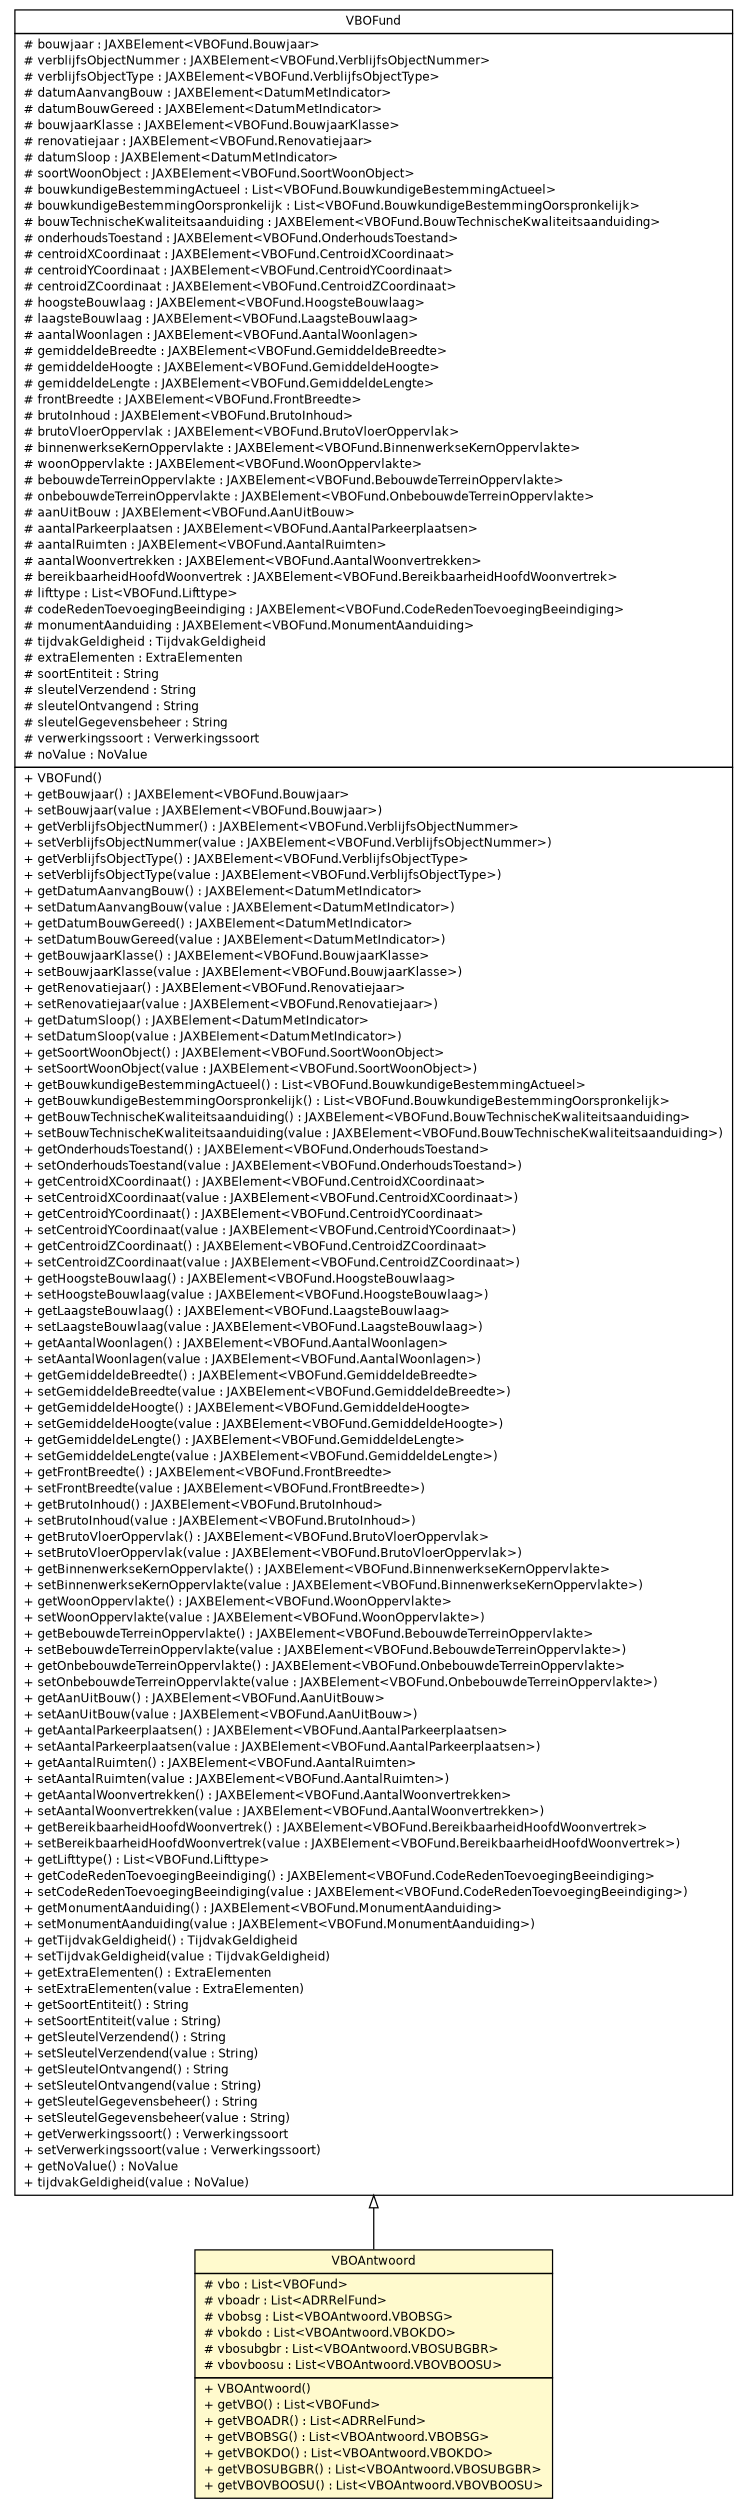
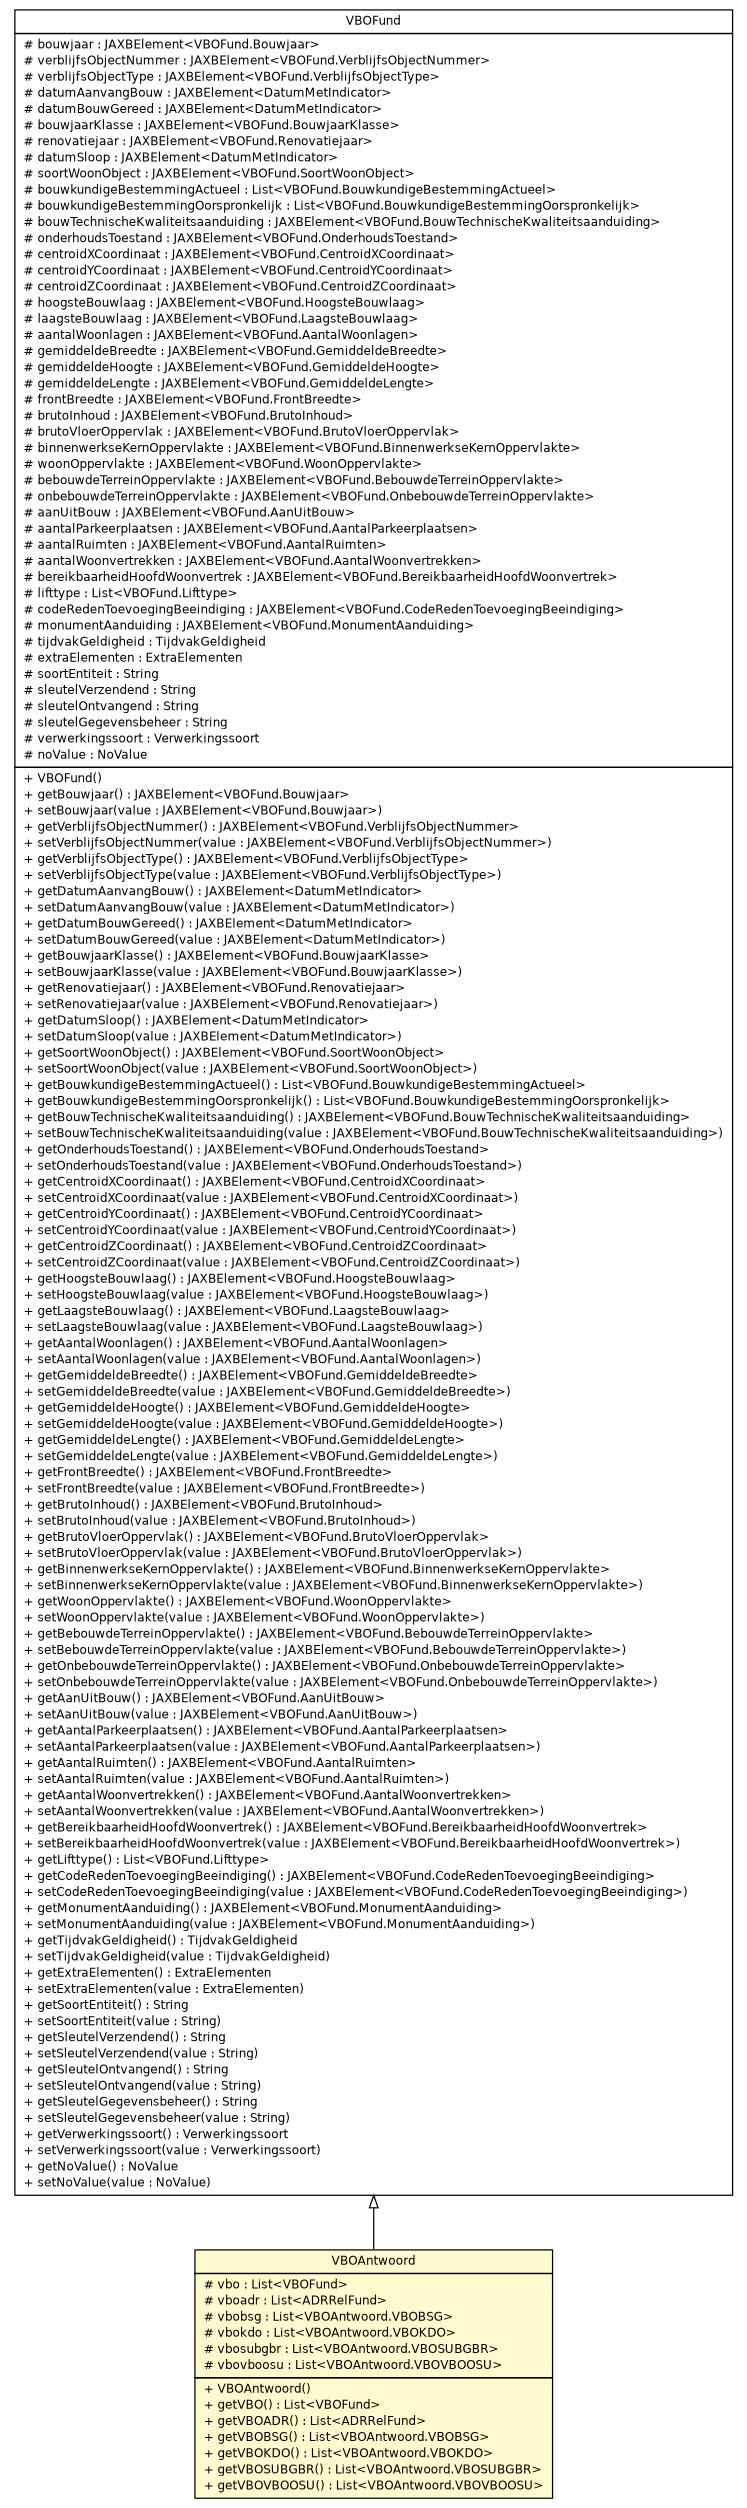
(137, 2183) -> (117, 2183)
